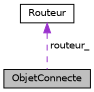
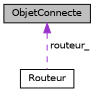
(47, 51) -> (47, 51)
